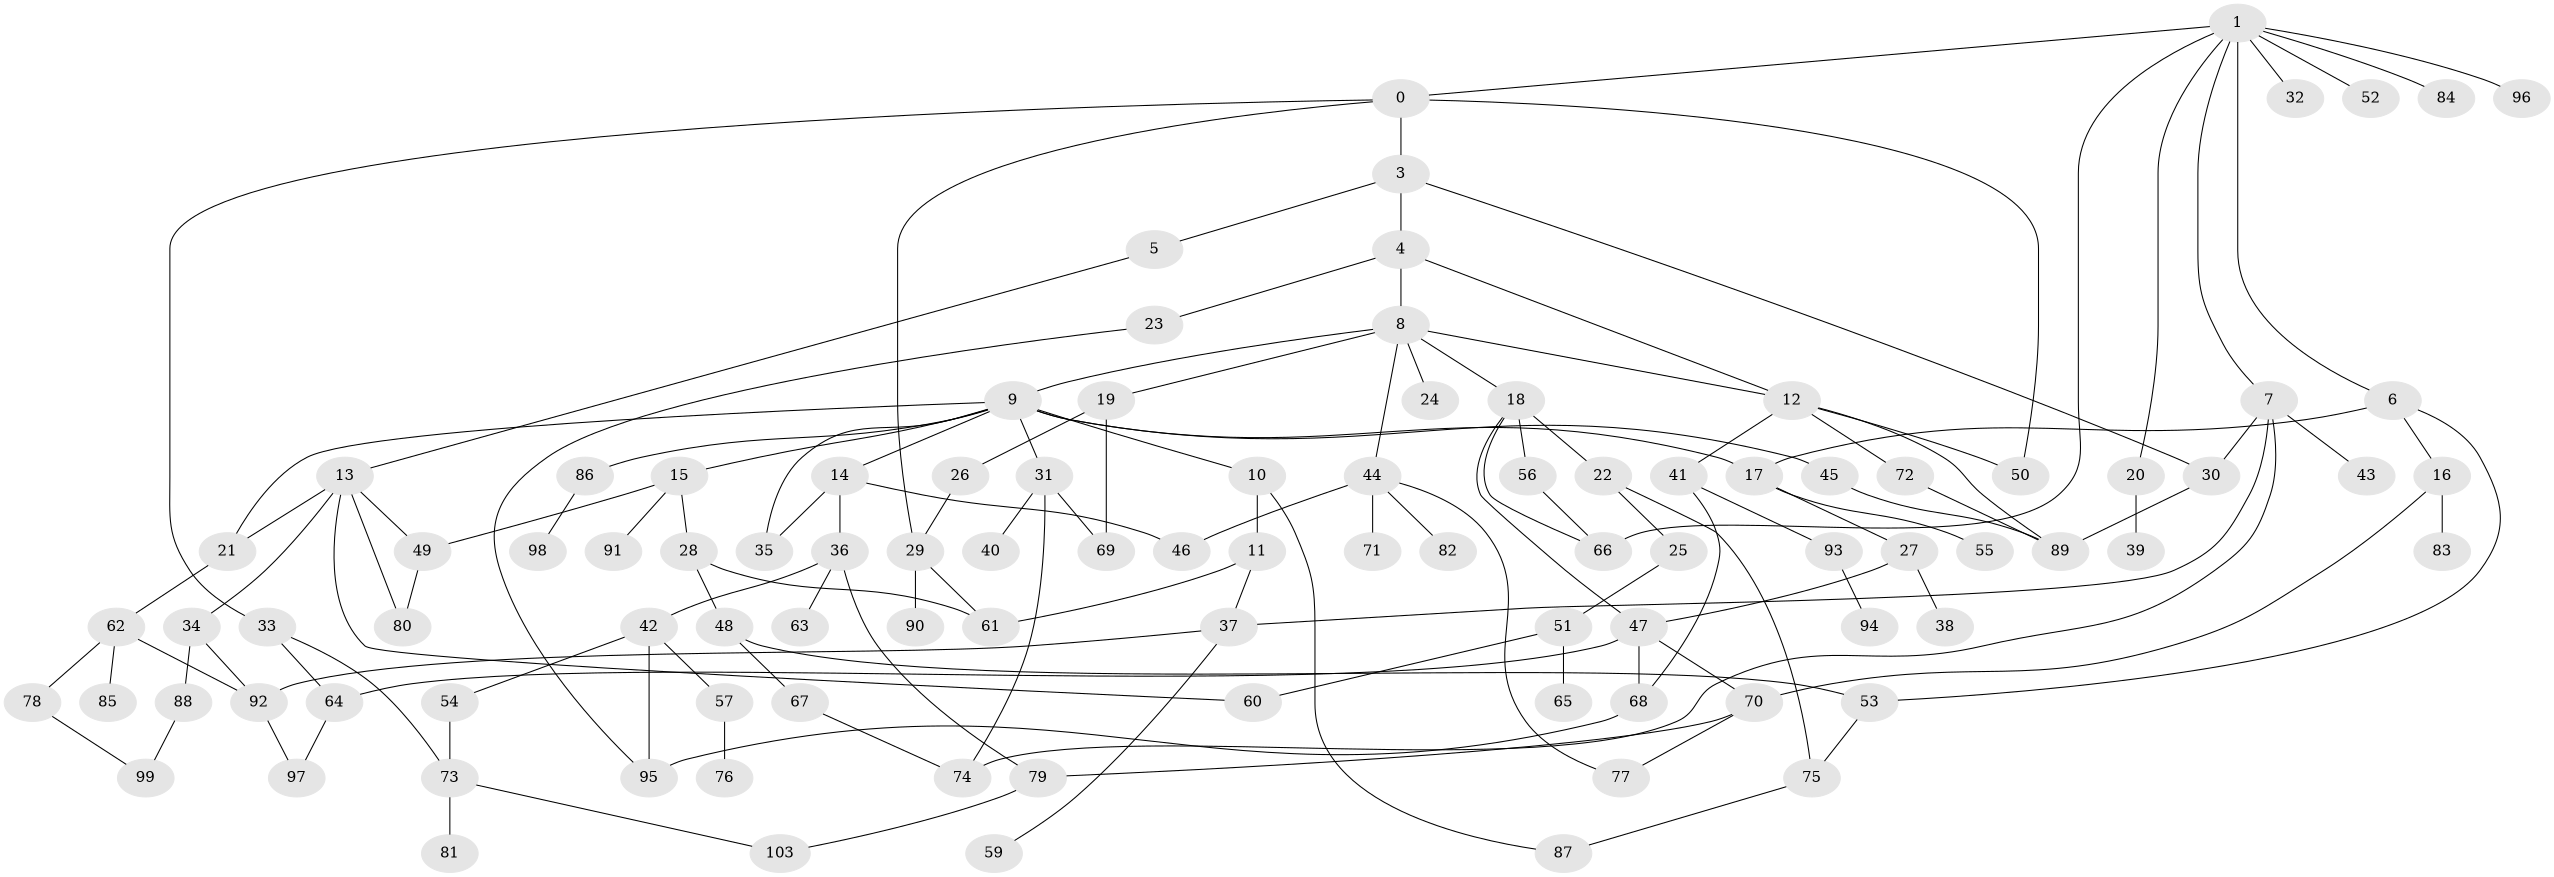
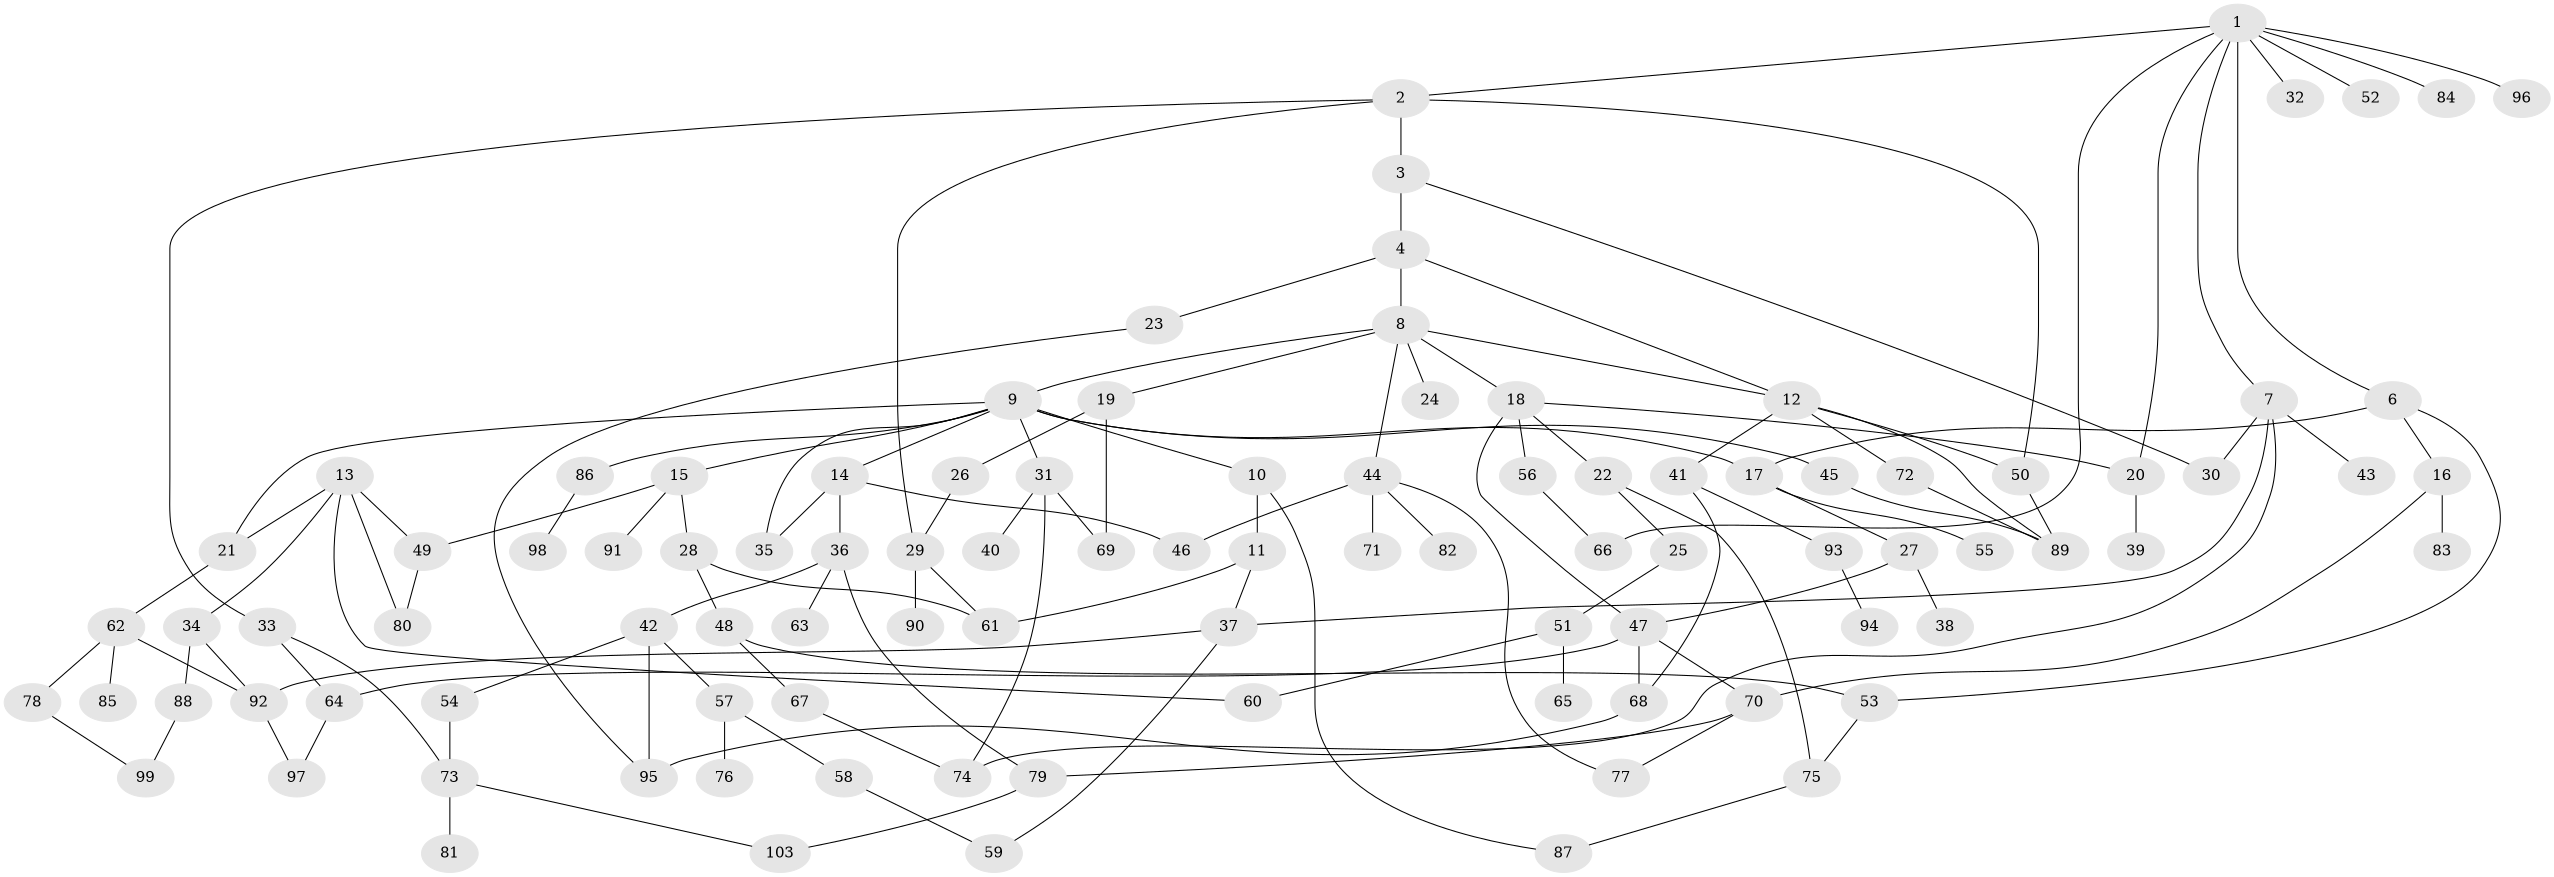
(1401, 99) -> (1401, 99)
(1155, 250) -> none
(1497, 501) -> (1814, 426)
(2144, 510) -> (2041, 514)
none -> (844, 778)
